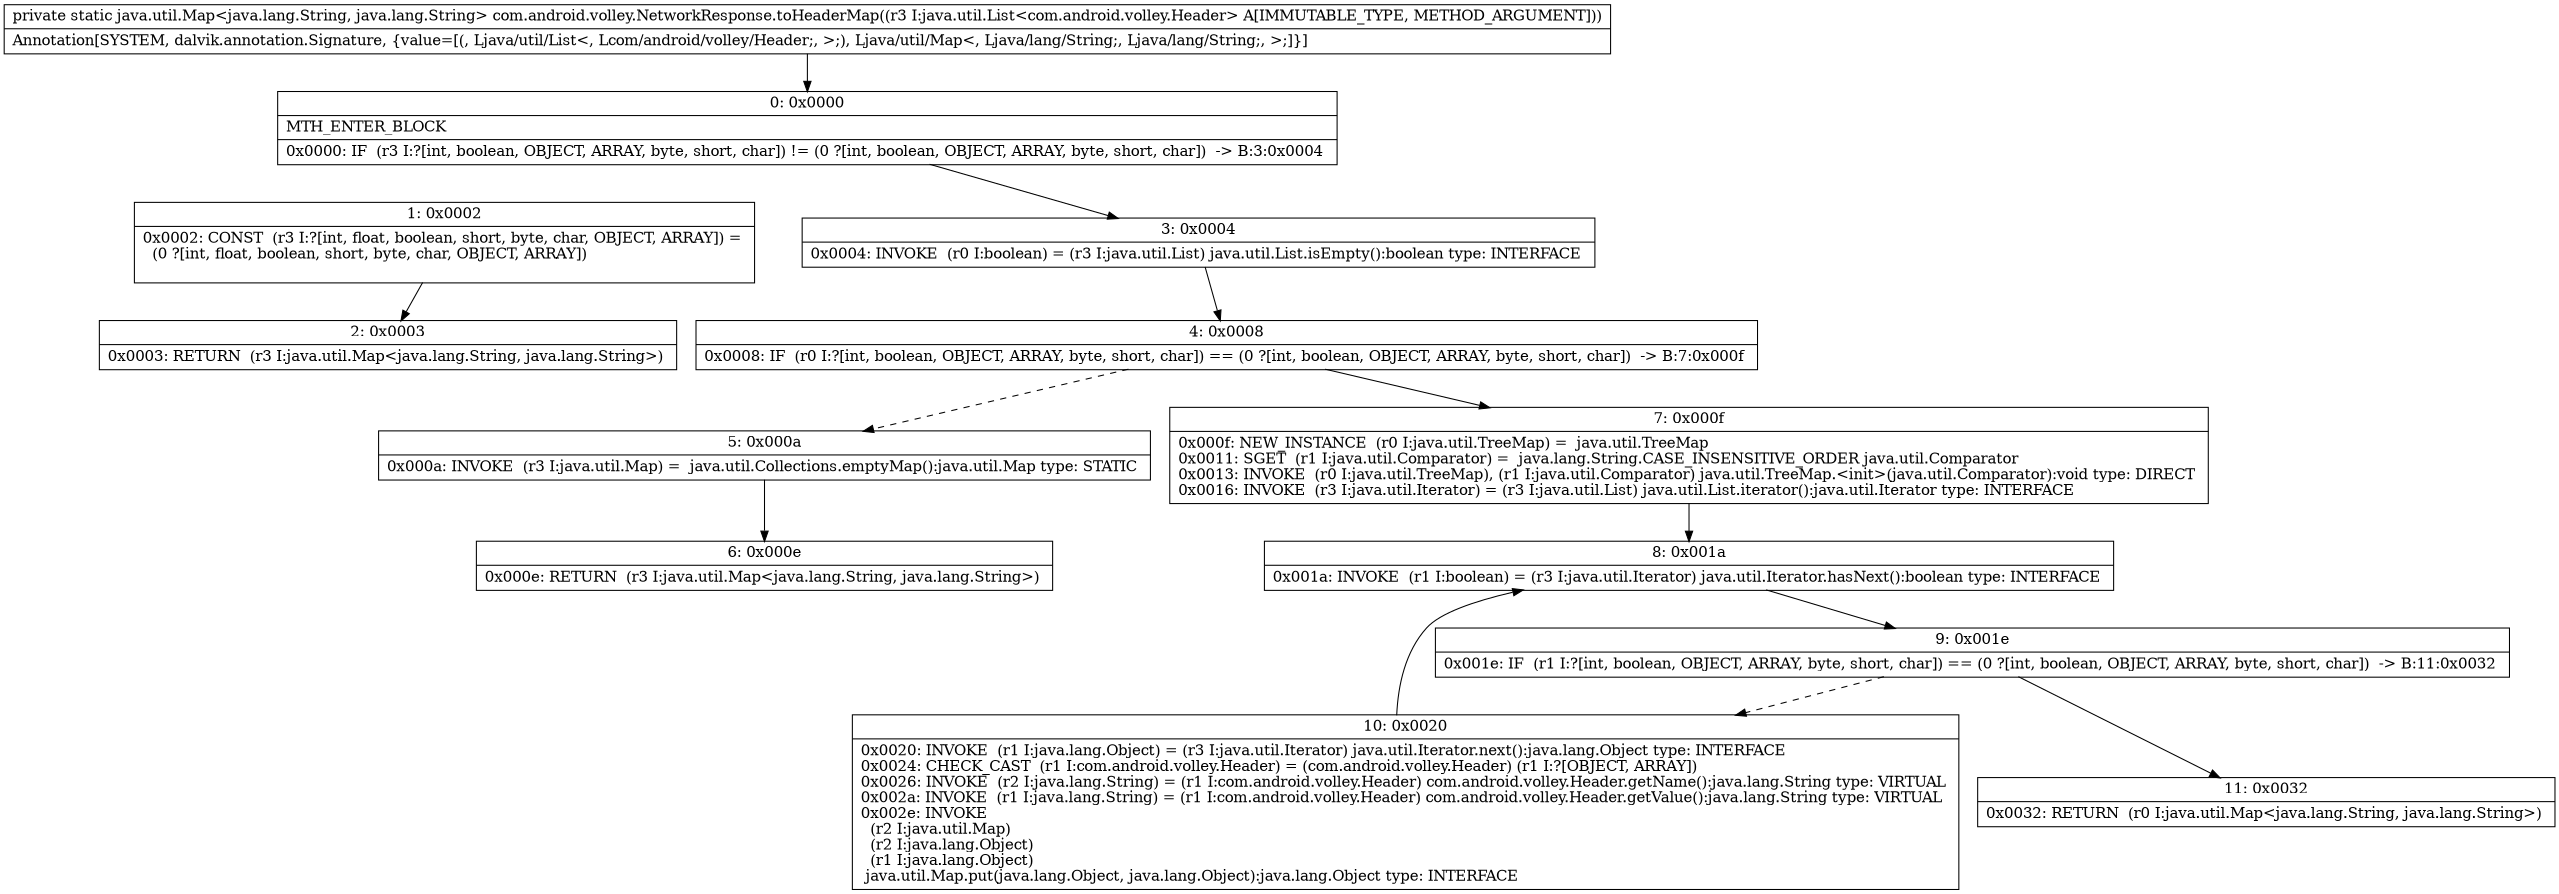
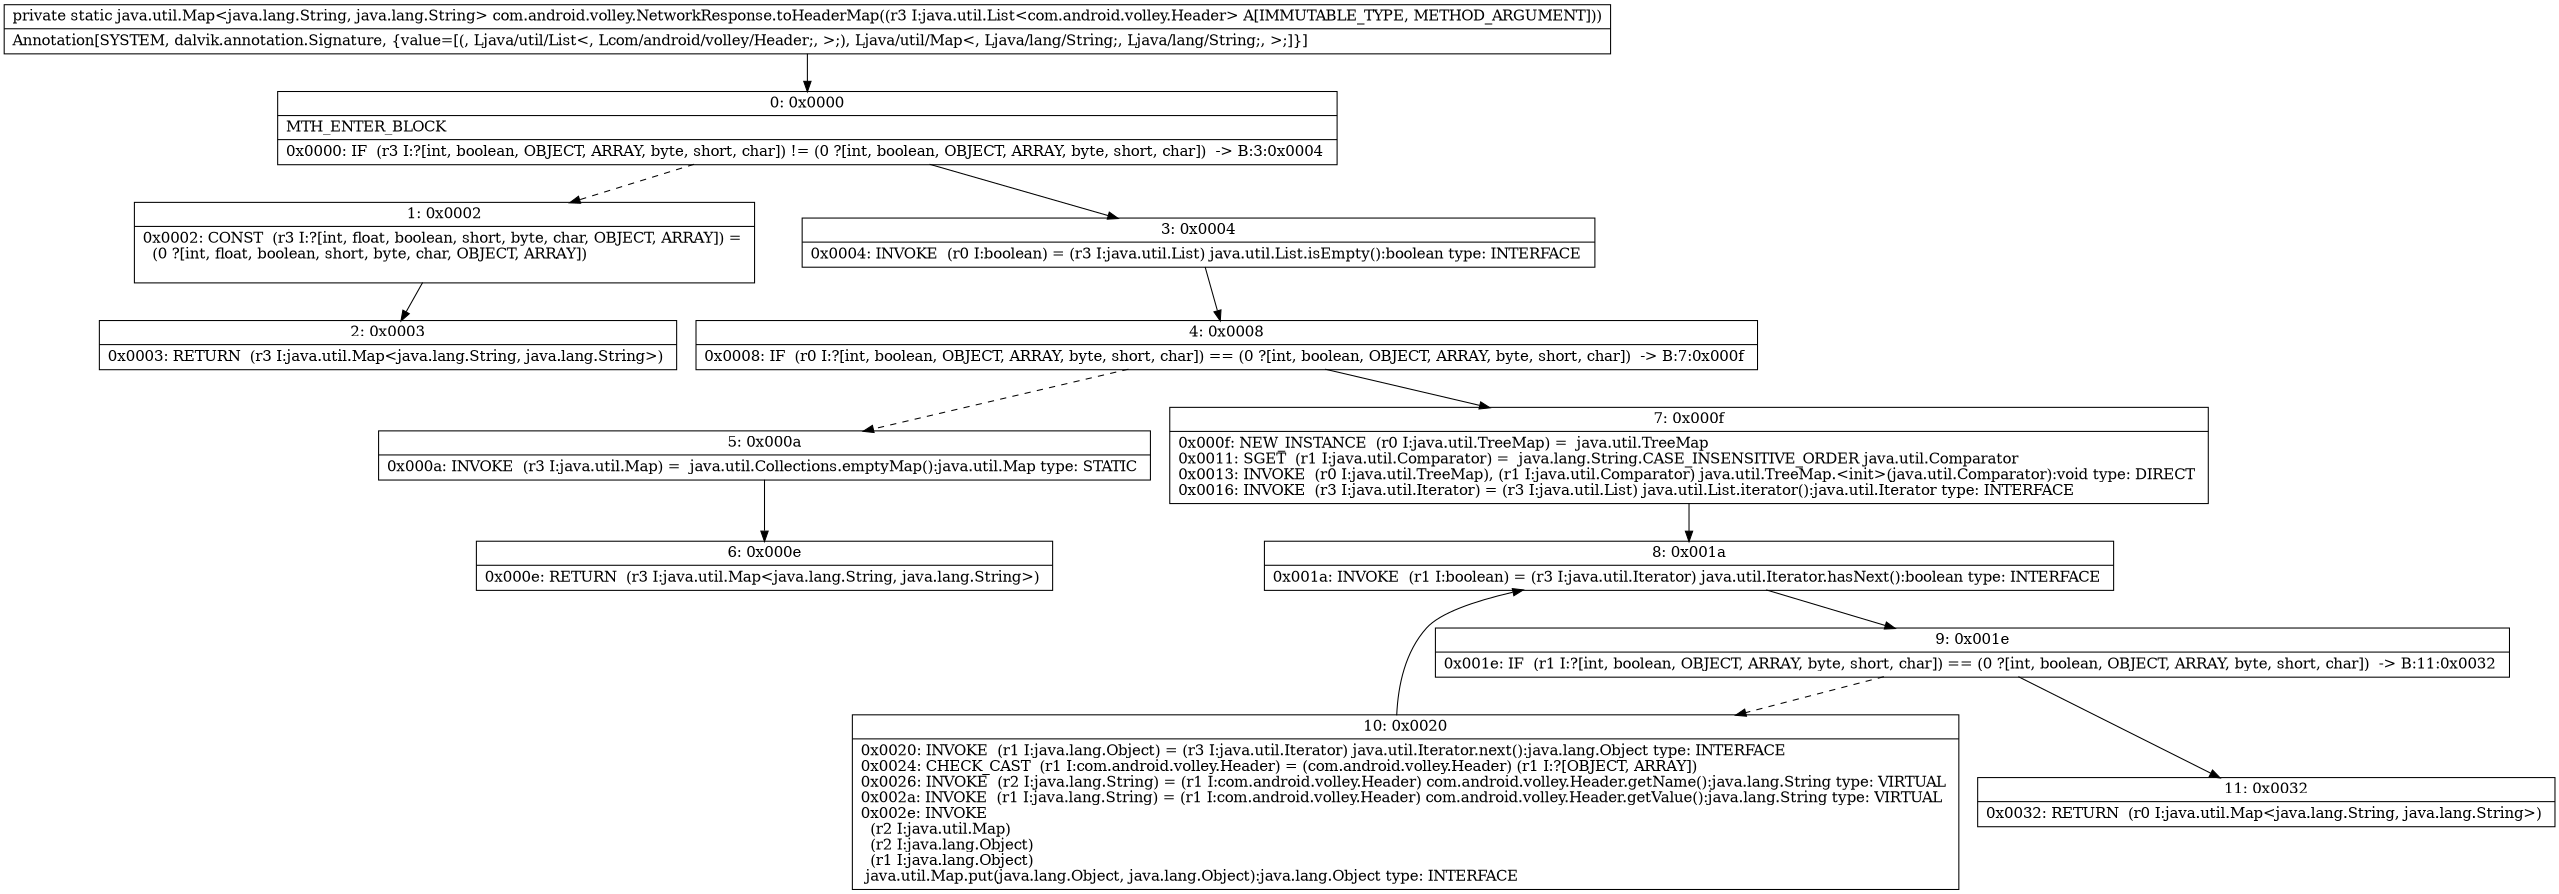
none -> (637, 182)
